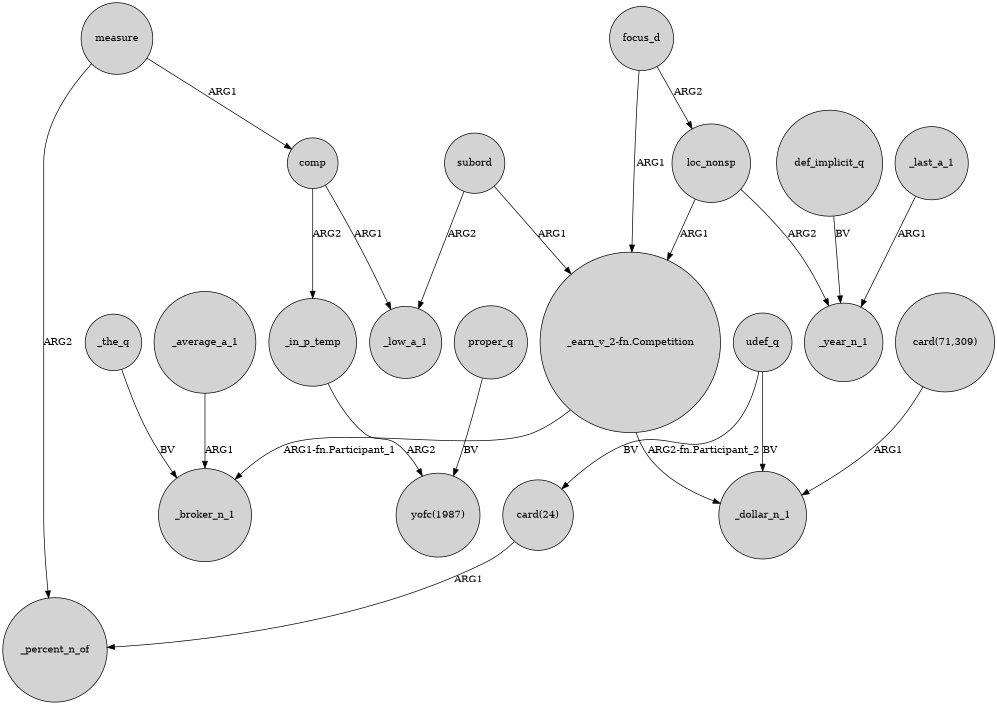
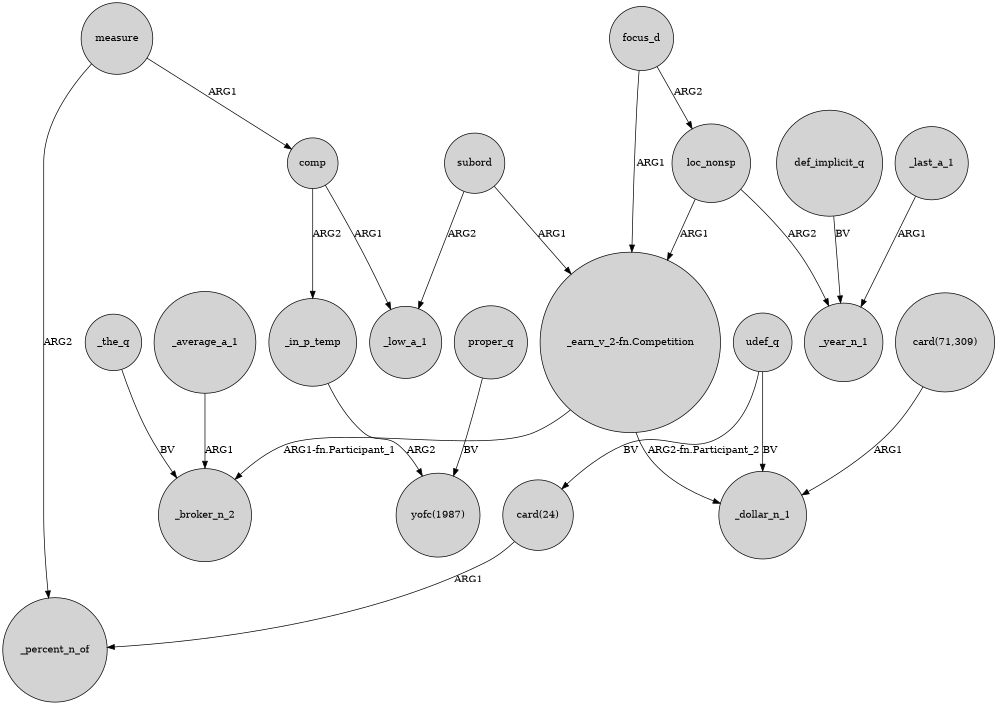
(205, 515) -> (205, 515)
